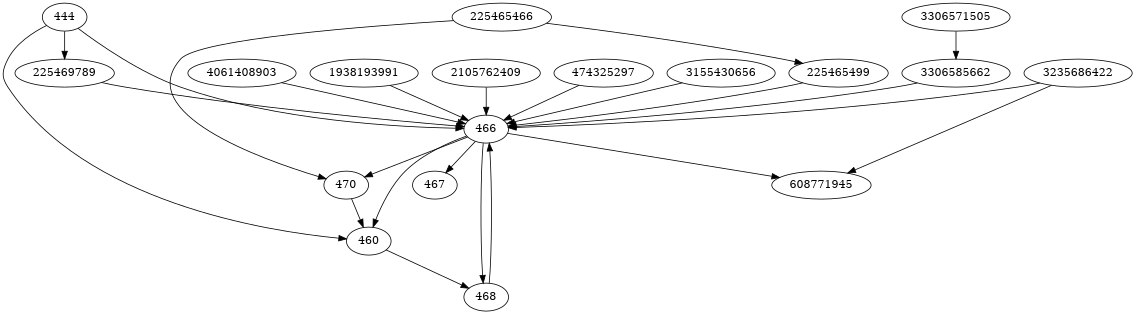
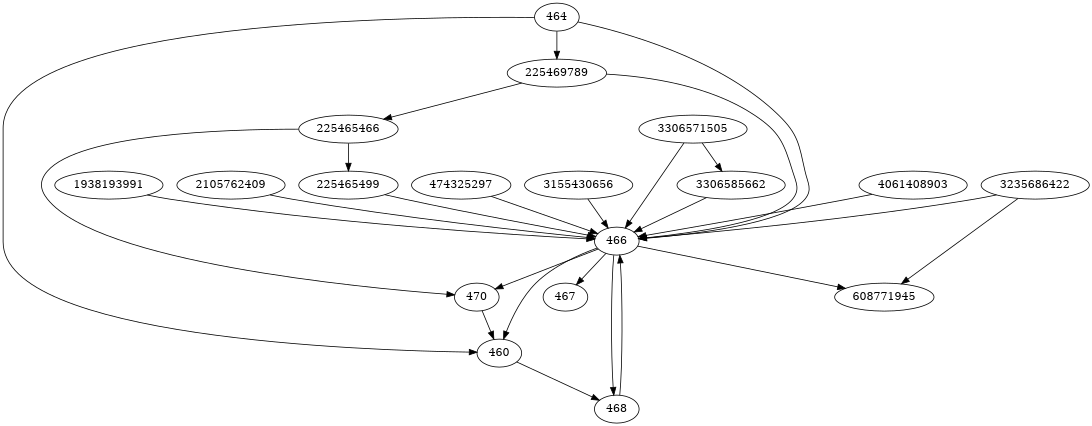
(65, 17) -> (557, 17)
none -> (457, 100)
none -> (657, 182)
